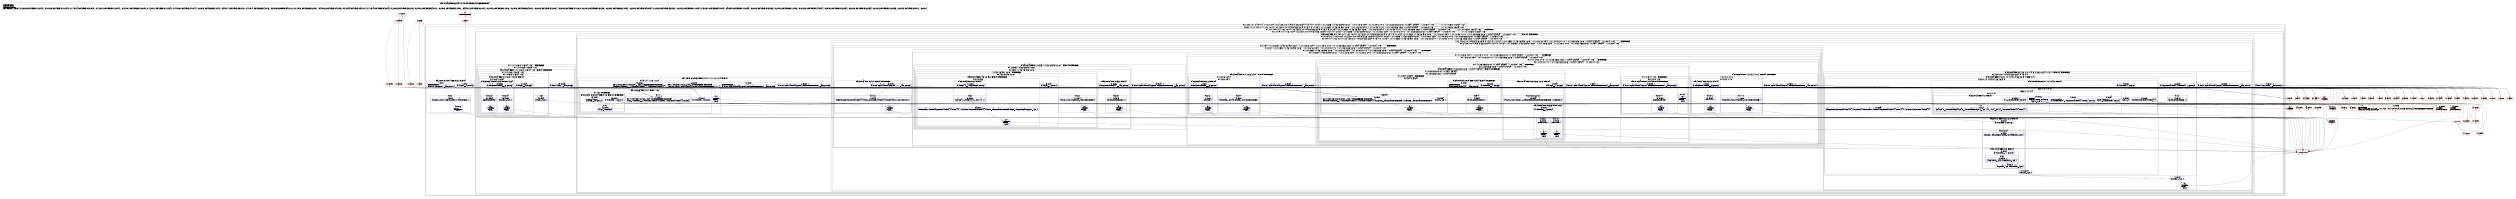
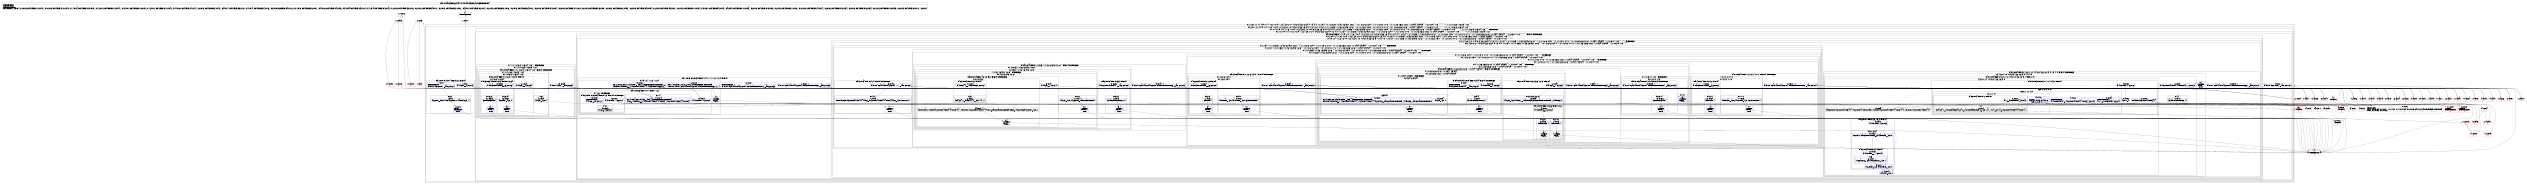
(2177, 178) -> none
